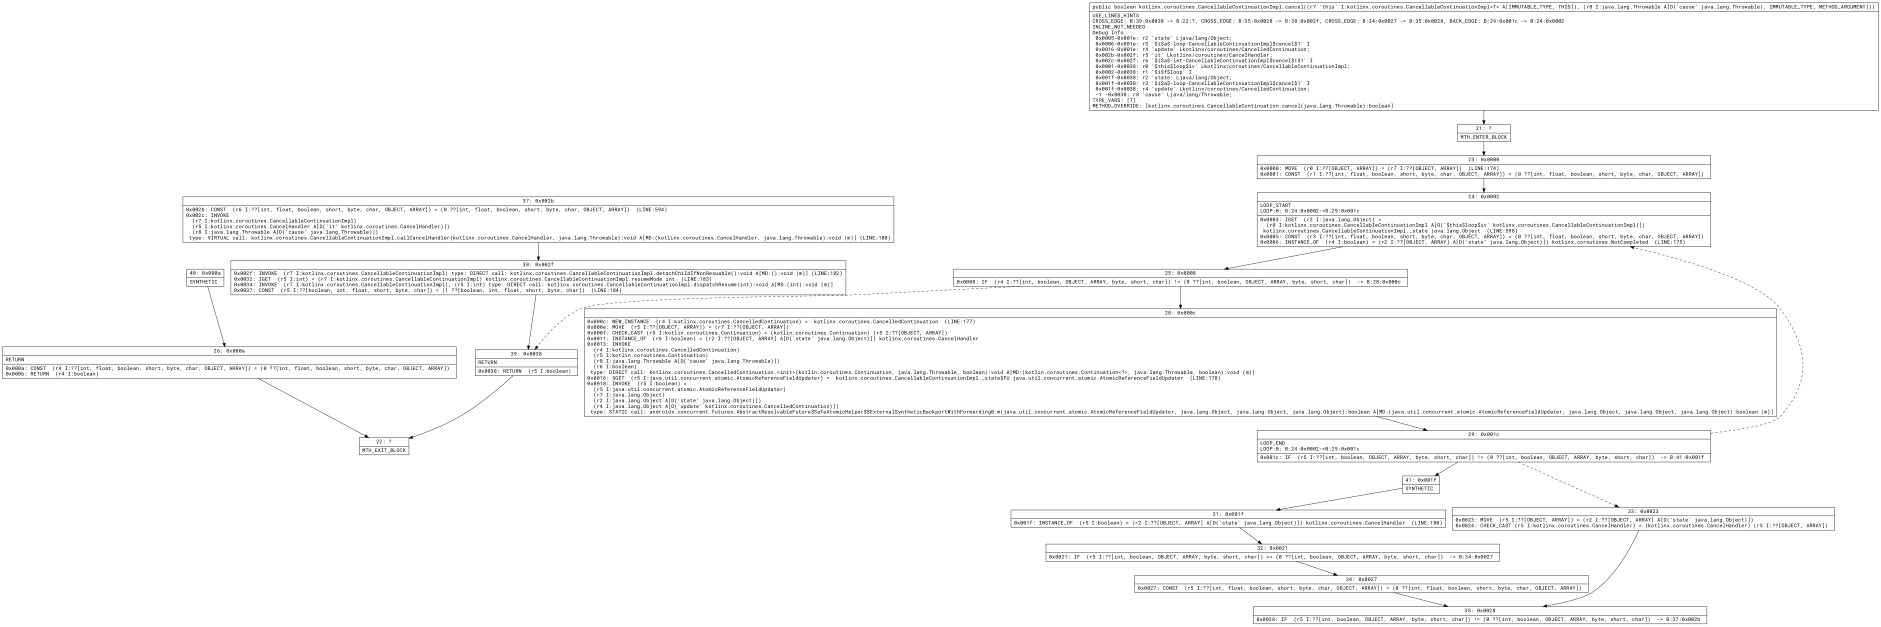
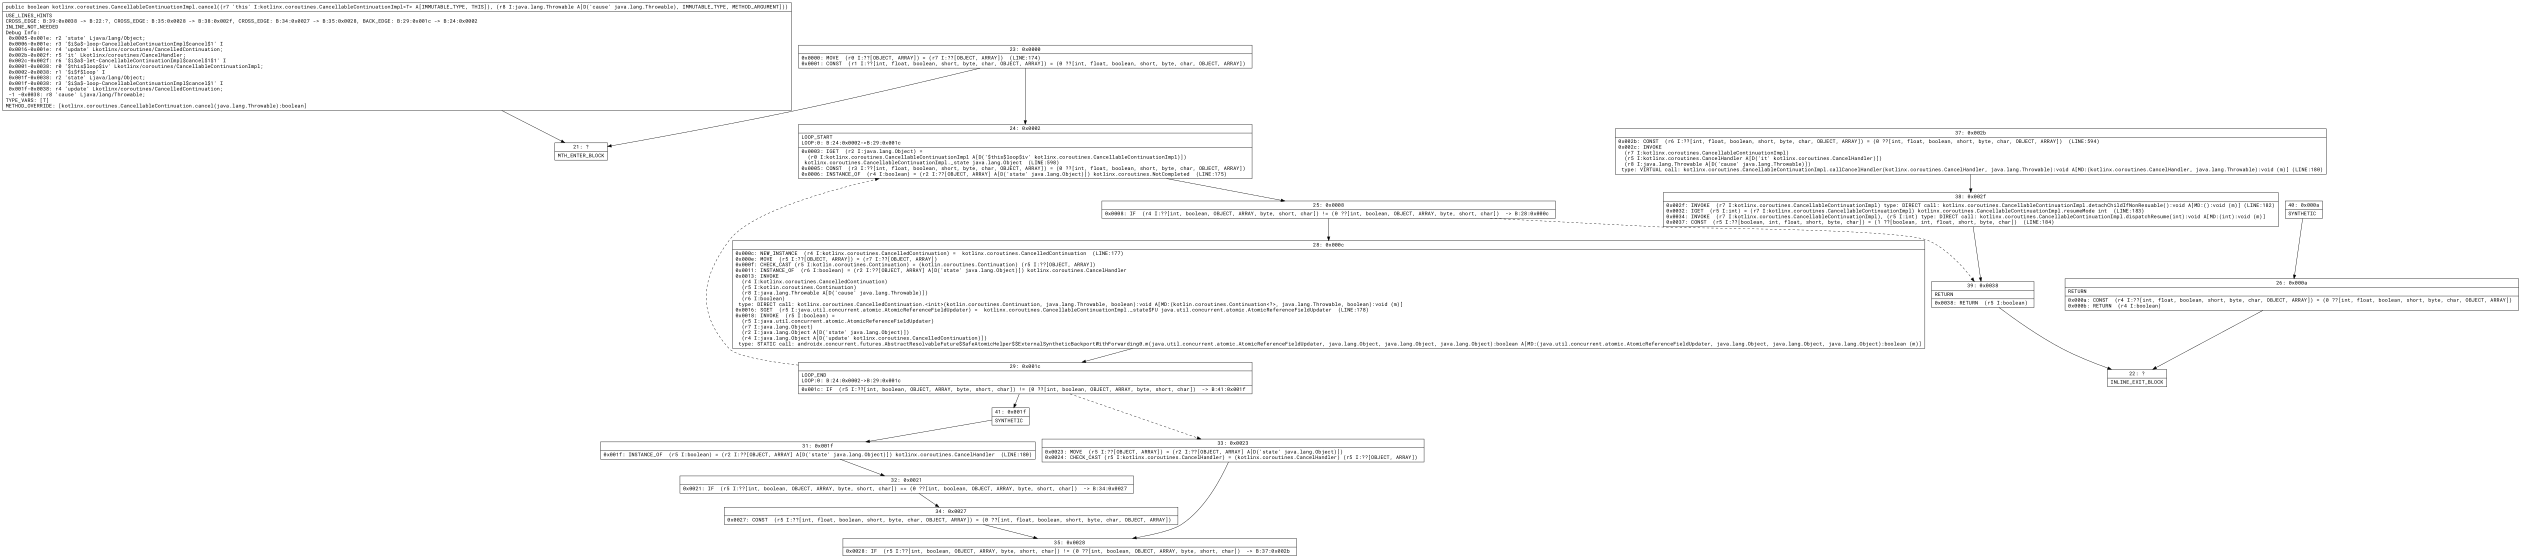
(1484, 147) -> (796, 110)
(384, 450) -> (2137, 382)
